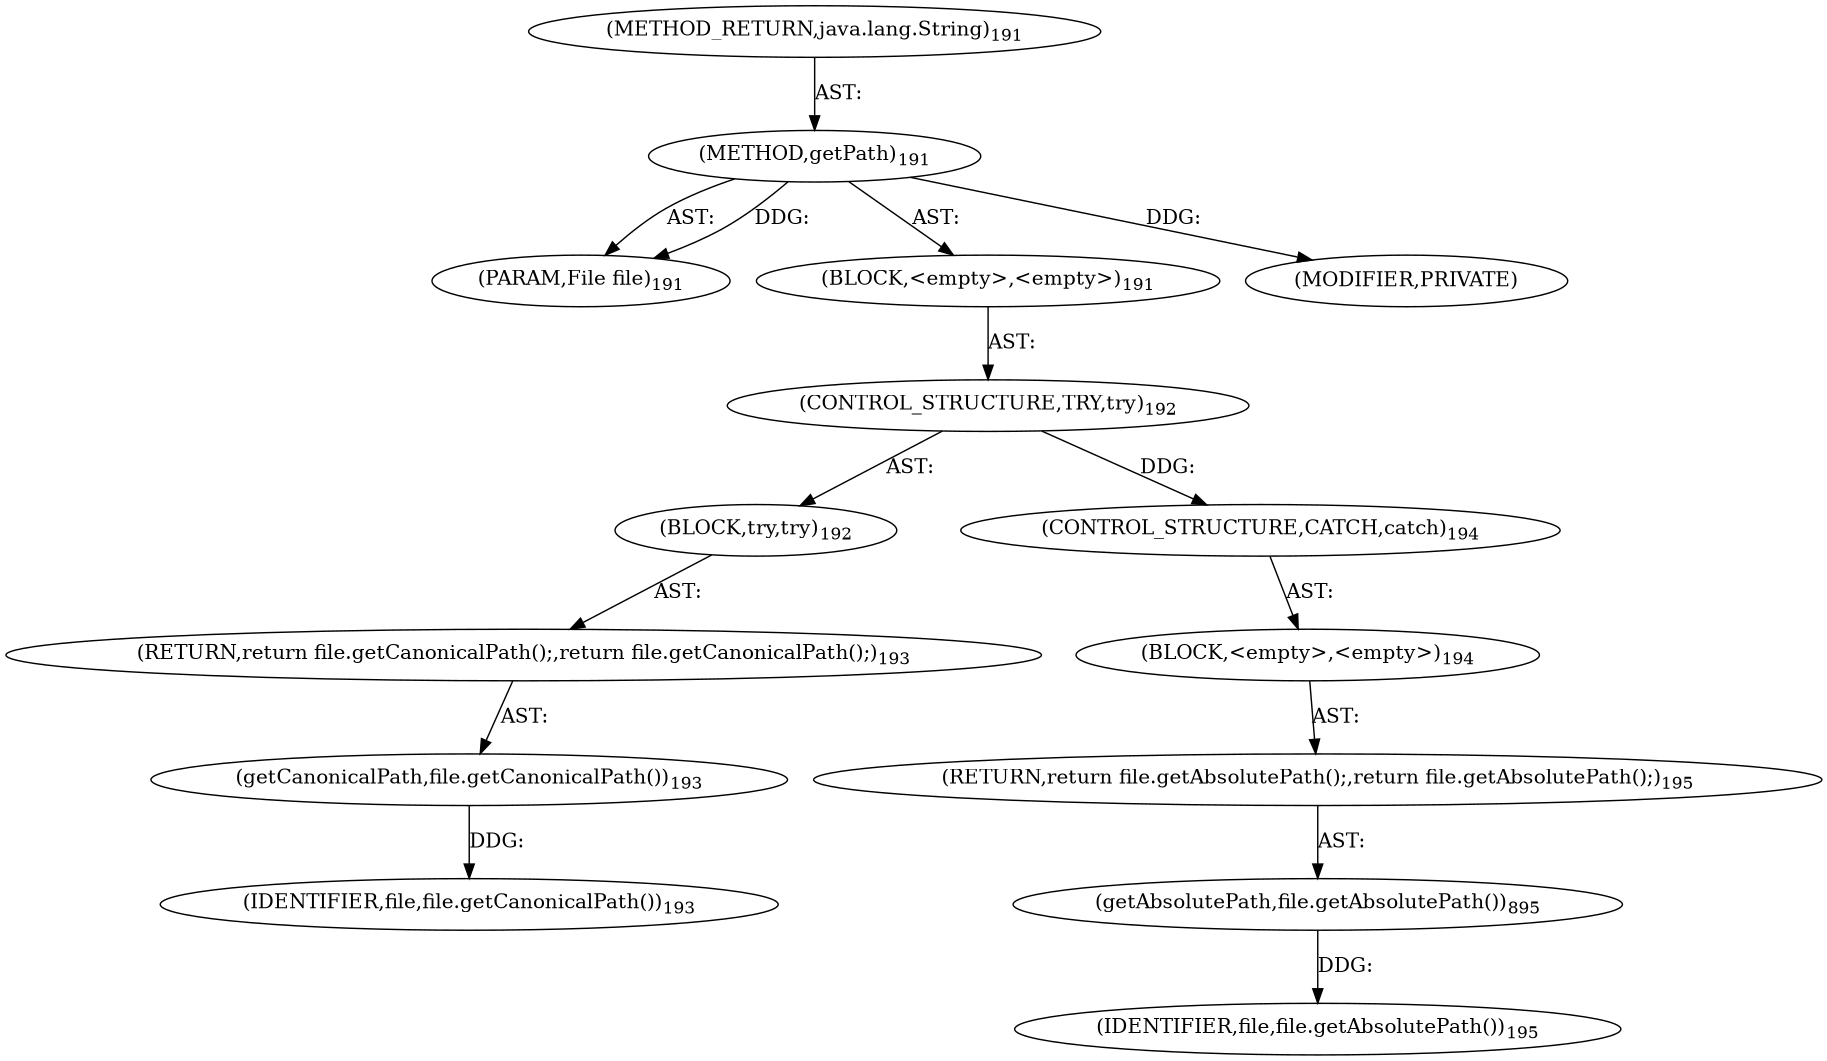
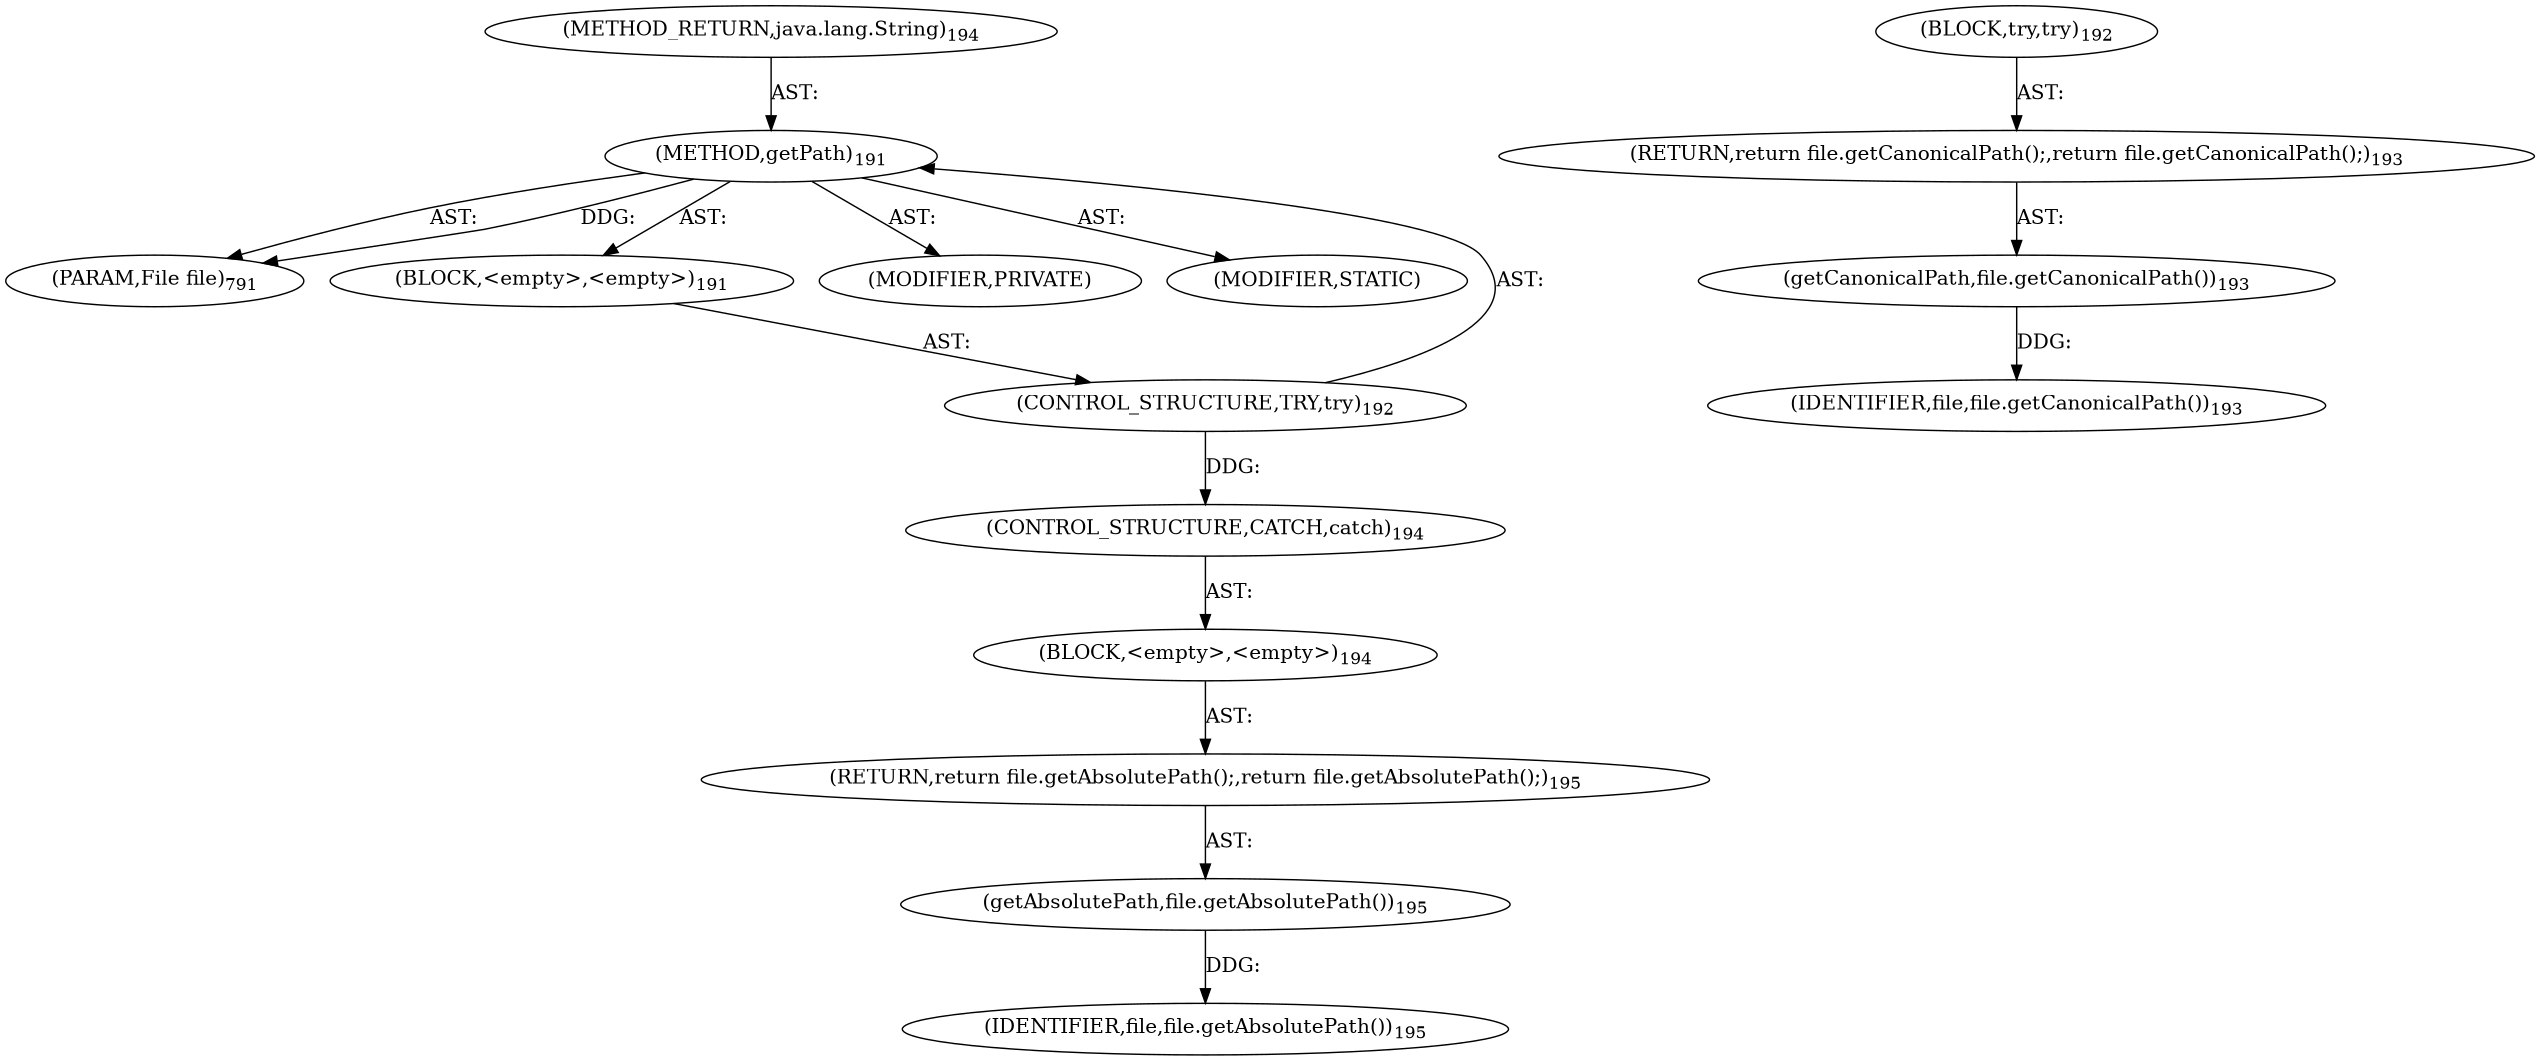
(1007, 29) -> (963, 29)
(1177, 219) -> (916, 219)
(668, 279) -> (242, 279)
none -> (1317, 281)
(878, 465) -> (1330, 212)
(1524, 902) -> (1412, 902)
